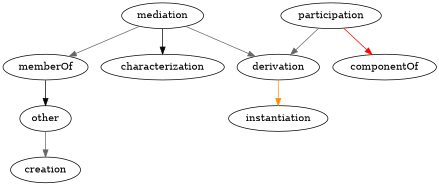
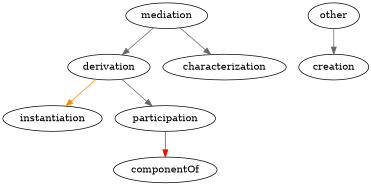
(163, 38) -> (193, 39)
(307, 39) -> (134, 90)
(46, 67) -> none
